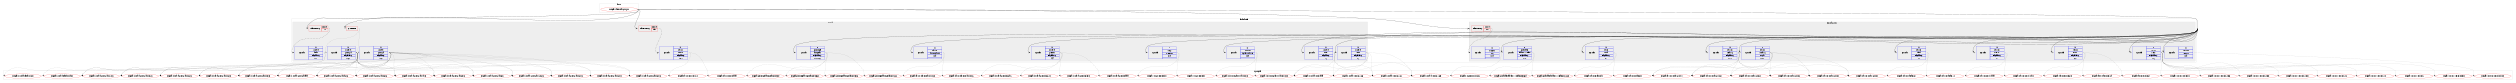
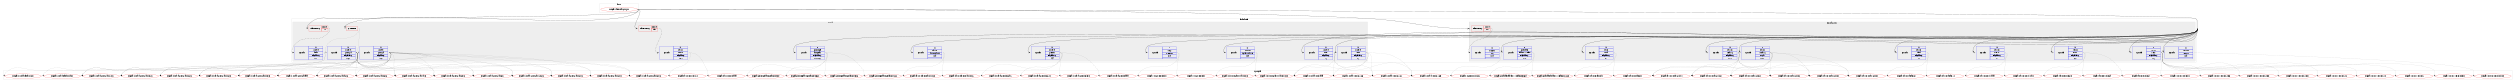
(2102, 76) -> (2102, 76)
